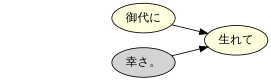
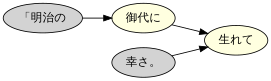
none -> (43, 18)
